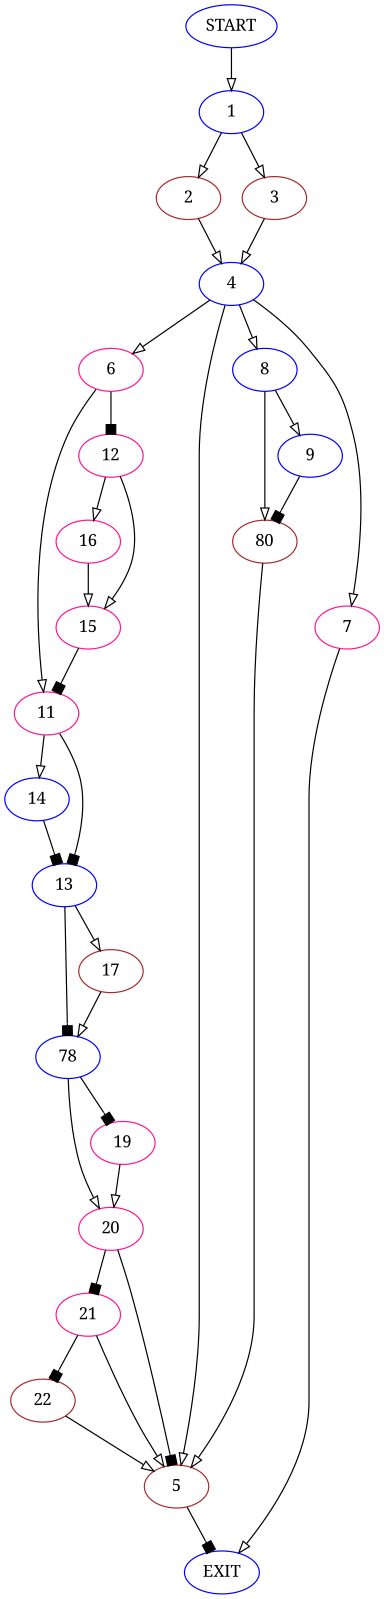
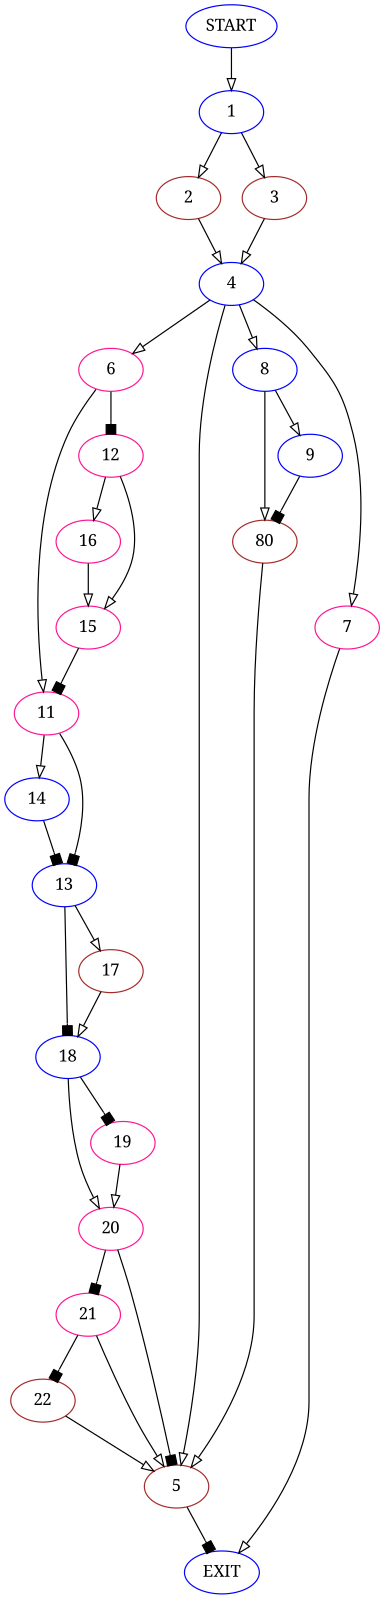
(68, 1057) -> (68, 1057)
